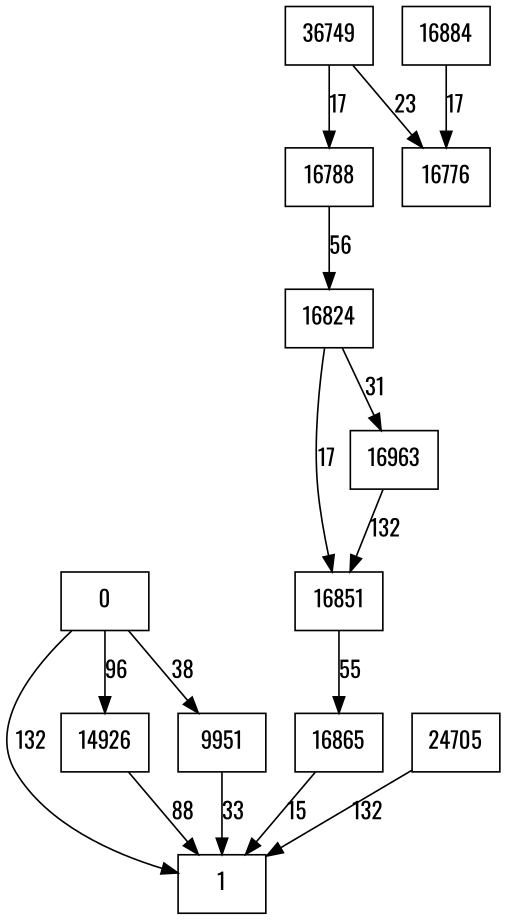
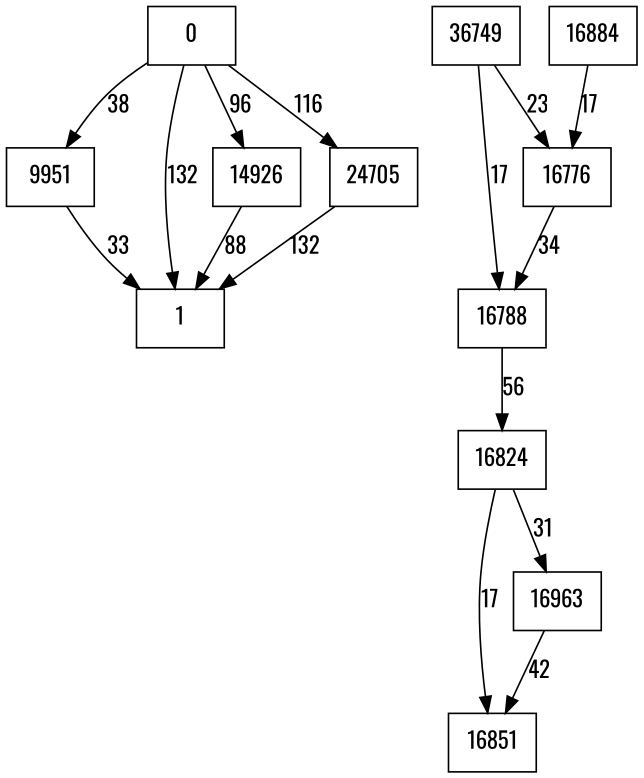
none -> (276, 101)
none -> (538, 240)
(385, 531) -> (540, 672)
(339, 743) -> none
